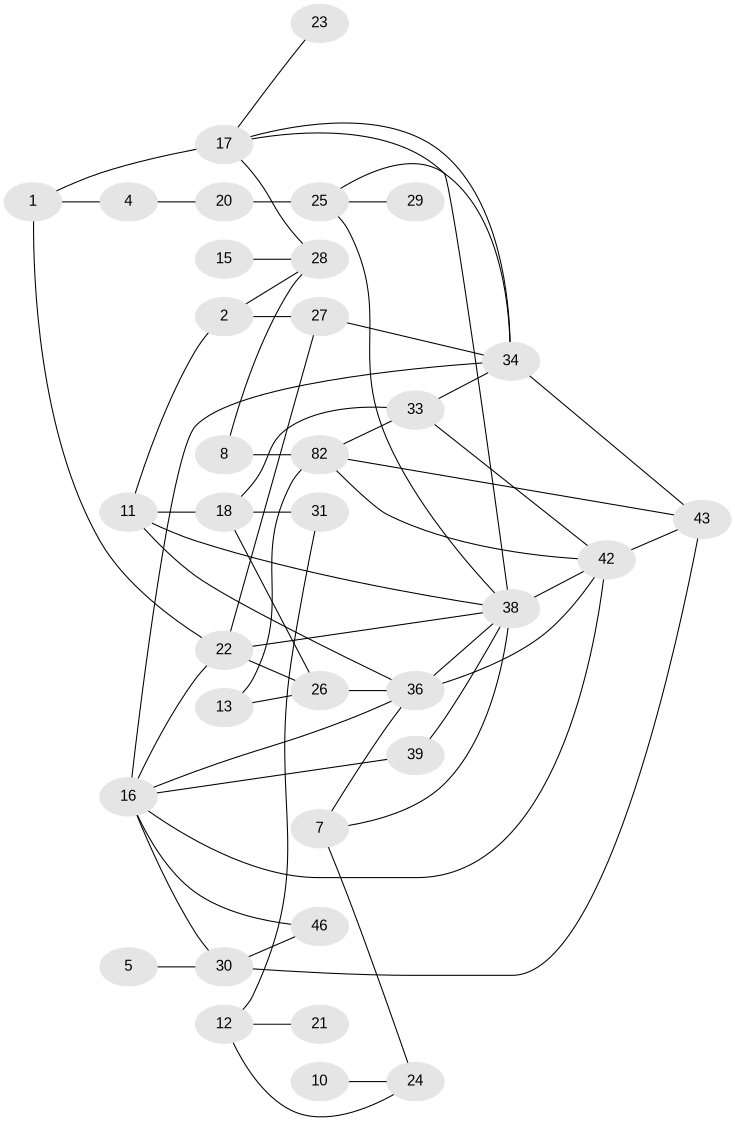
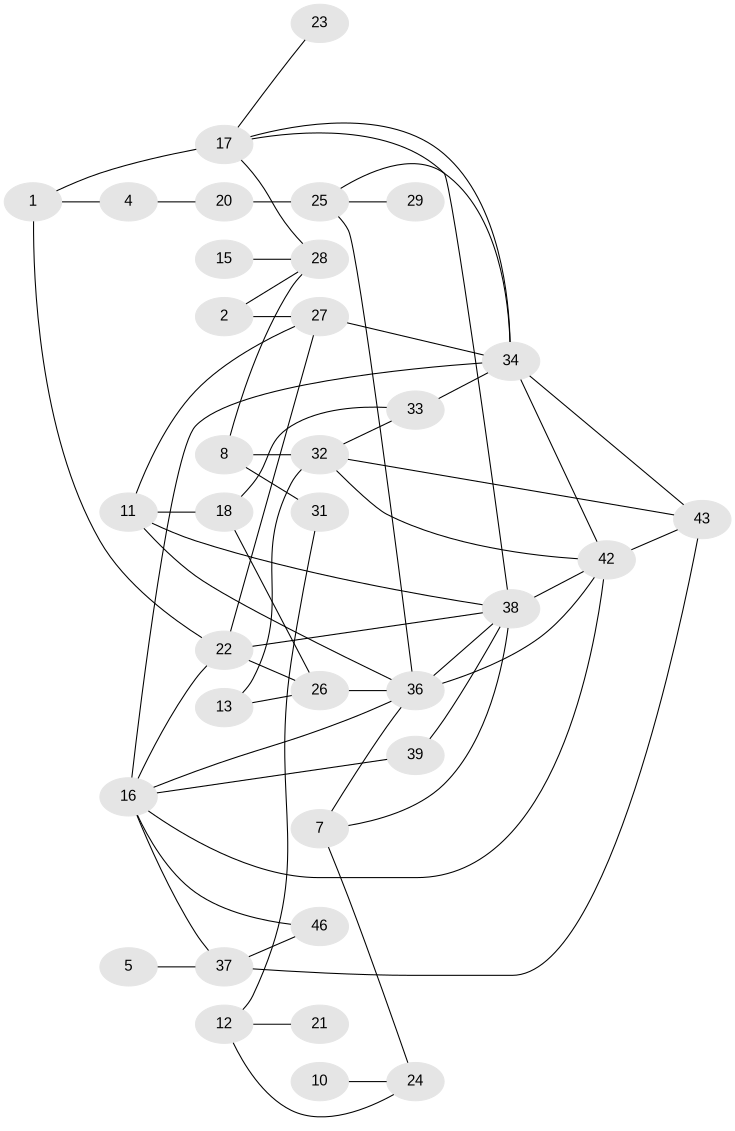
(166, 410) -> (196, 391)
(380, 419) -> (382, 442)
(320, 455) -> (320, 455)
(503, 479) -> (559, 461)
(272, 512) -> (266, 479)
(224, 967) -> (224, 967)
